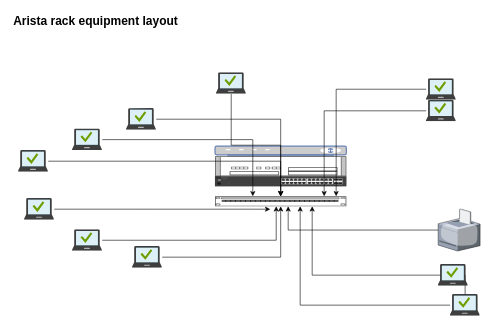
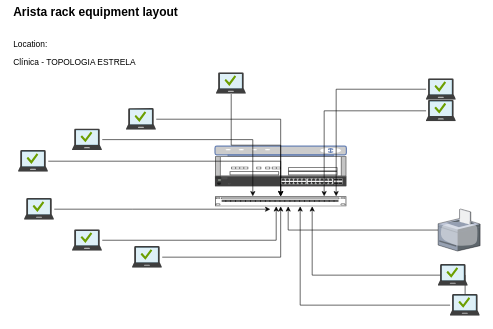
(186, 21) -> (186, 12)
none -> (186, 45)
none -> (186, 63)
